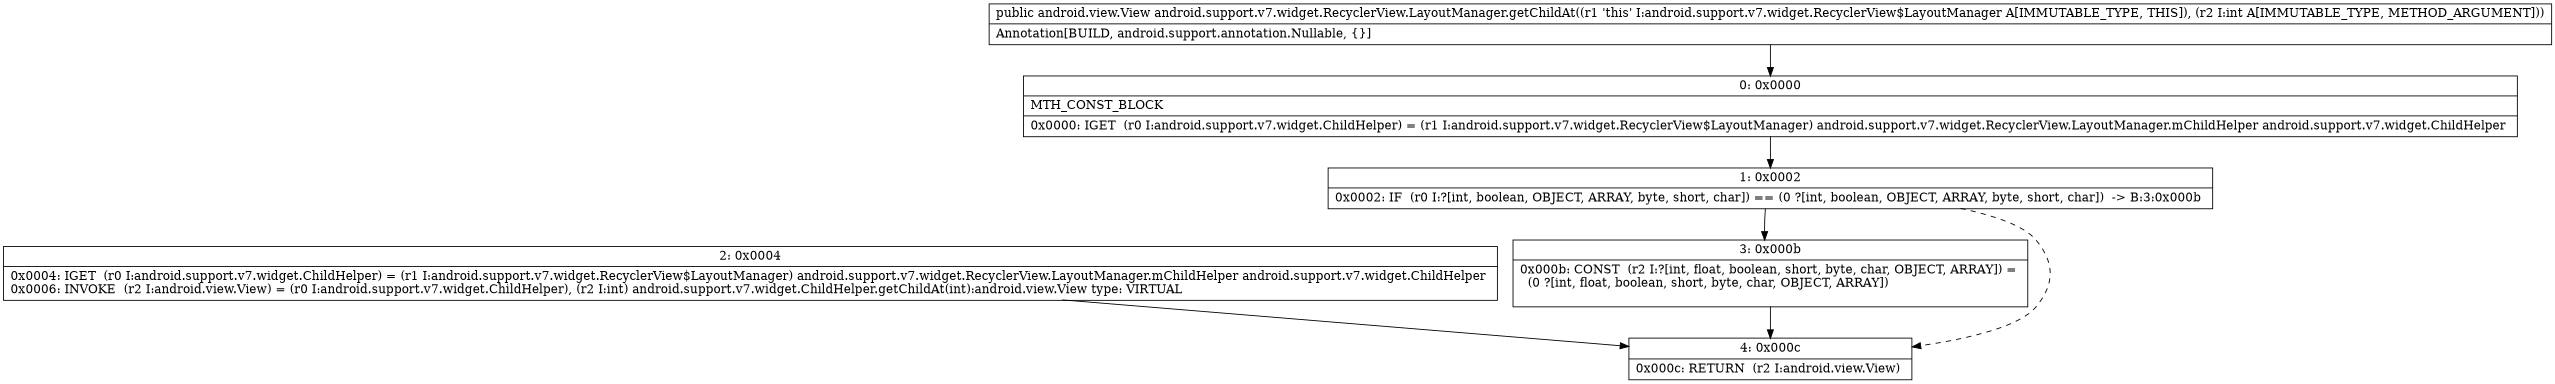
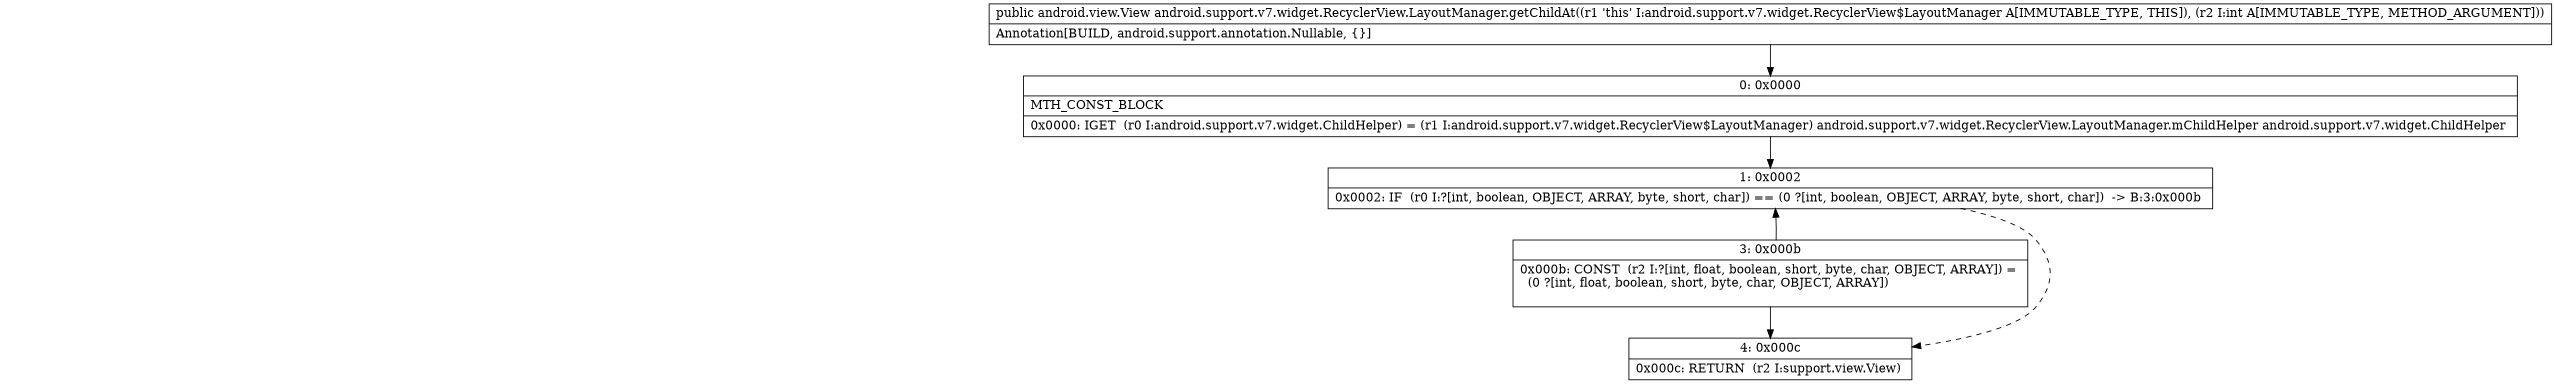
(1765, 220) -> (1776, 229)
(750, 273) -> none
(1770, 369) -> (1770, 369)
